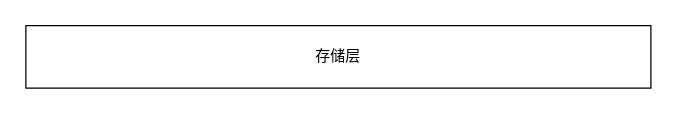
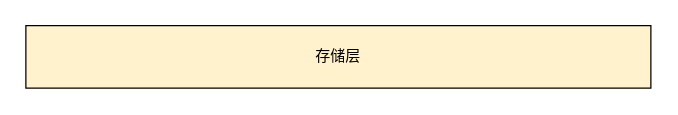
(338, 57) -> (338, 57)
